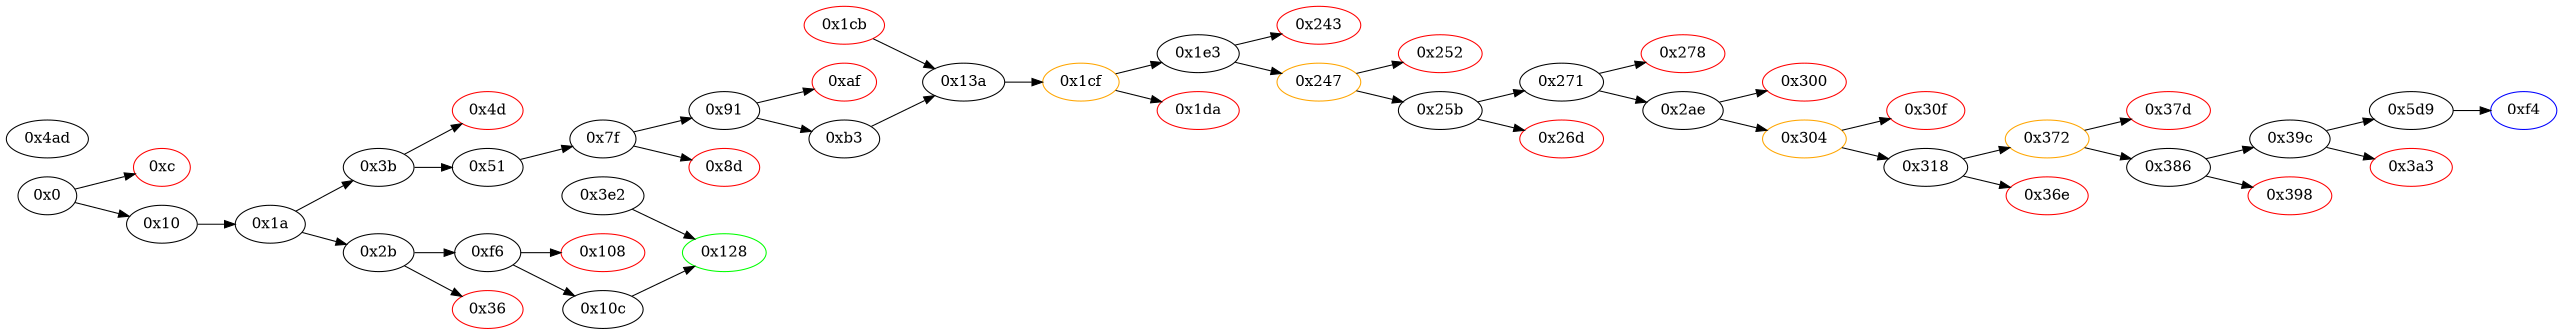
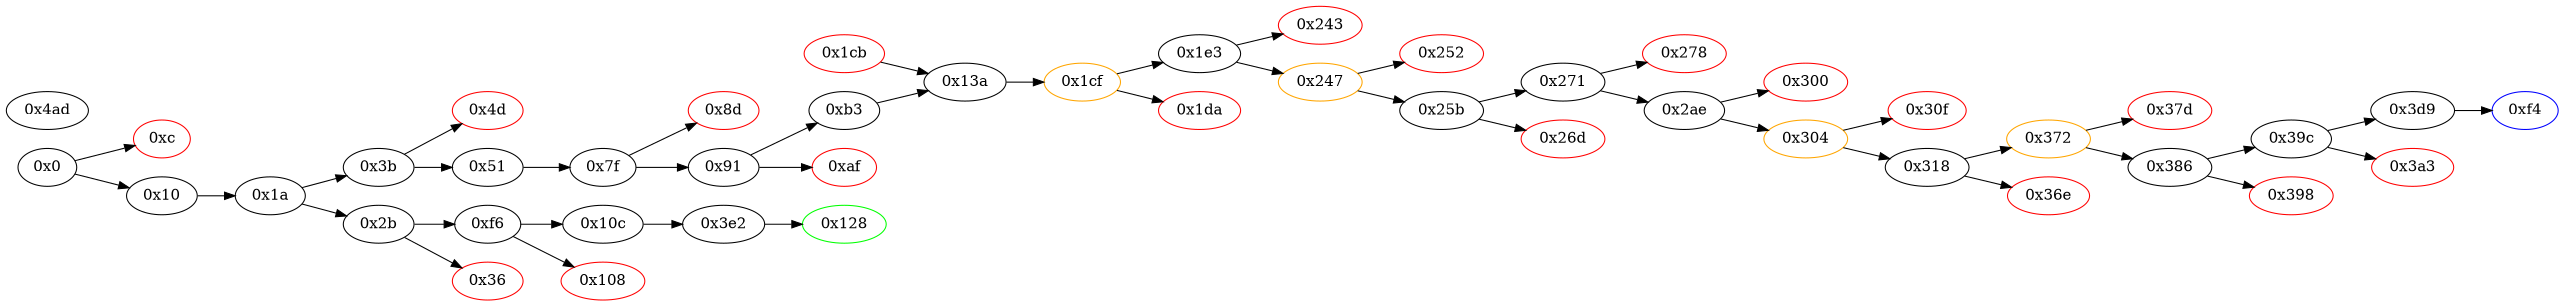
(2411, 111) -> (2413, 111)
(658, 284) -> (658, 224)
